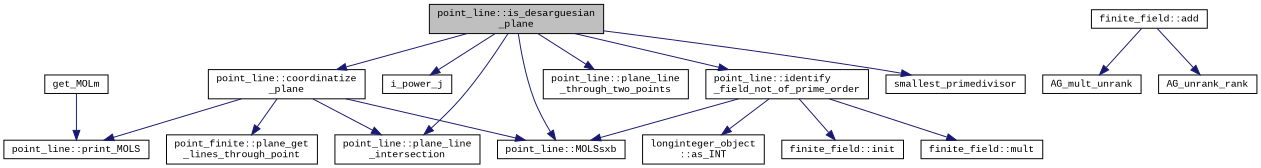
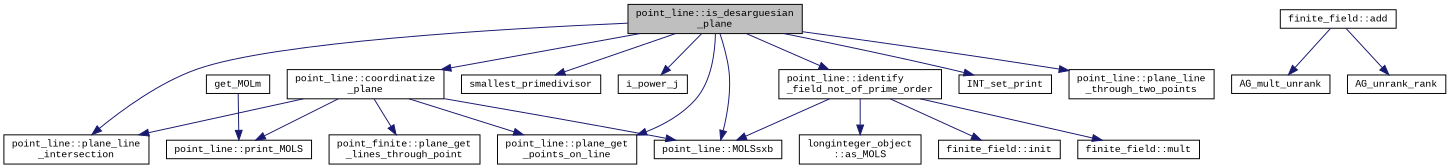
none -> (1005, 84)
none -> (567, 149)
(703, 149) -> (860, 149)
